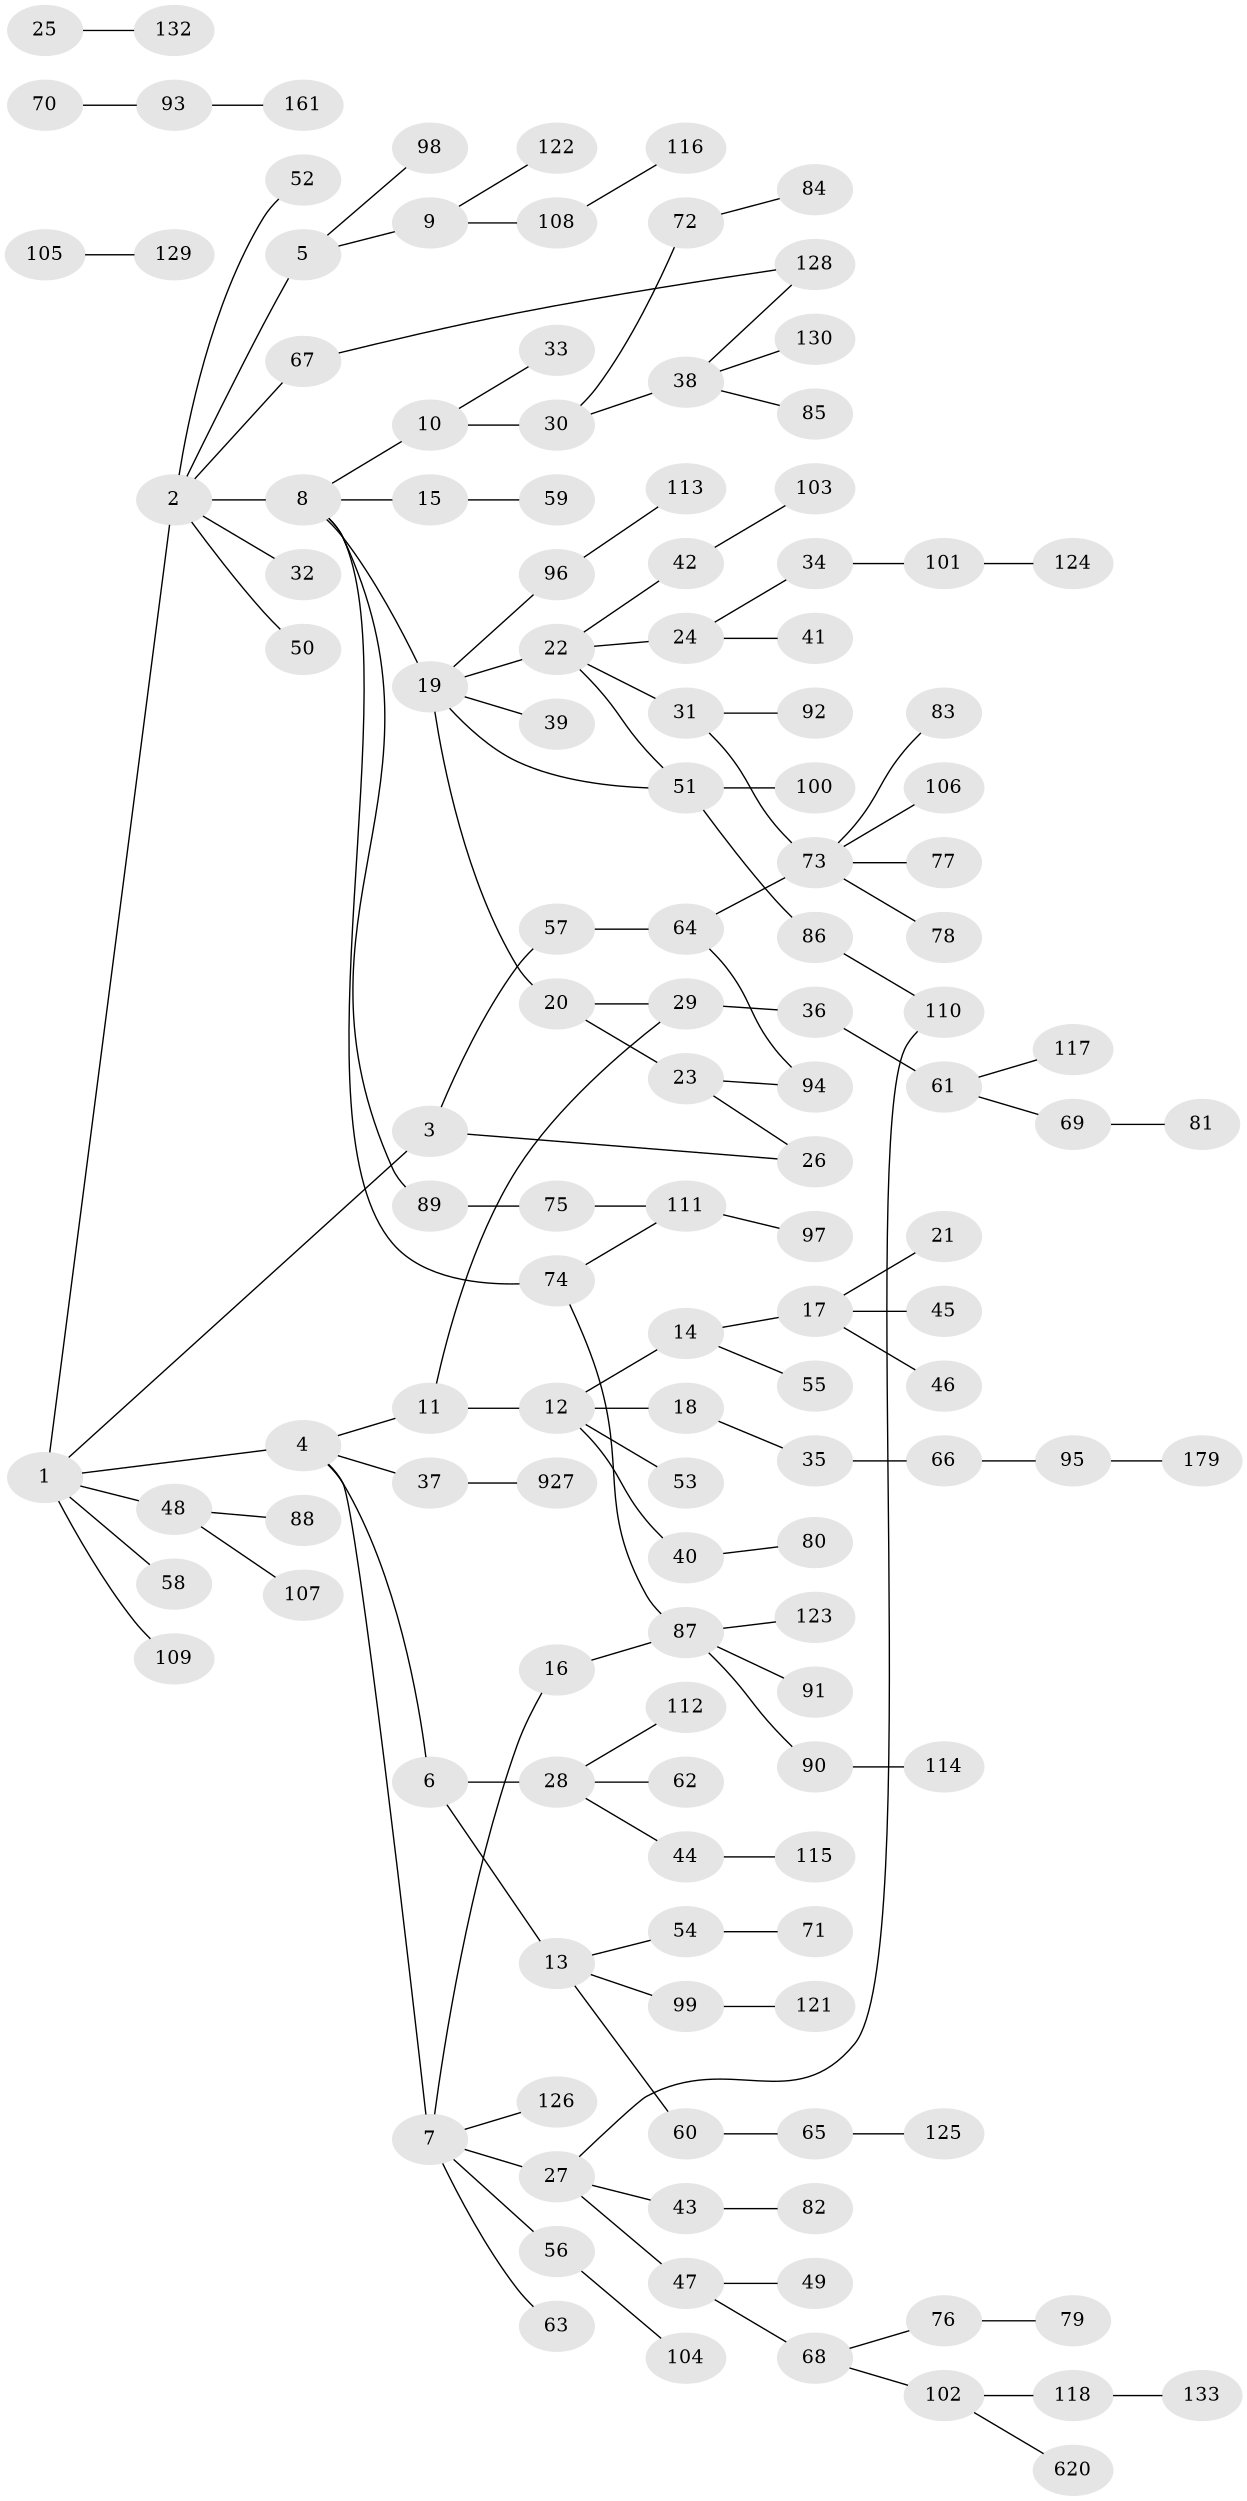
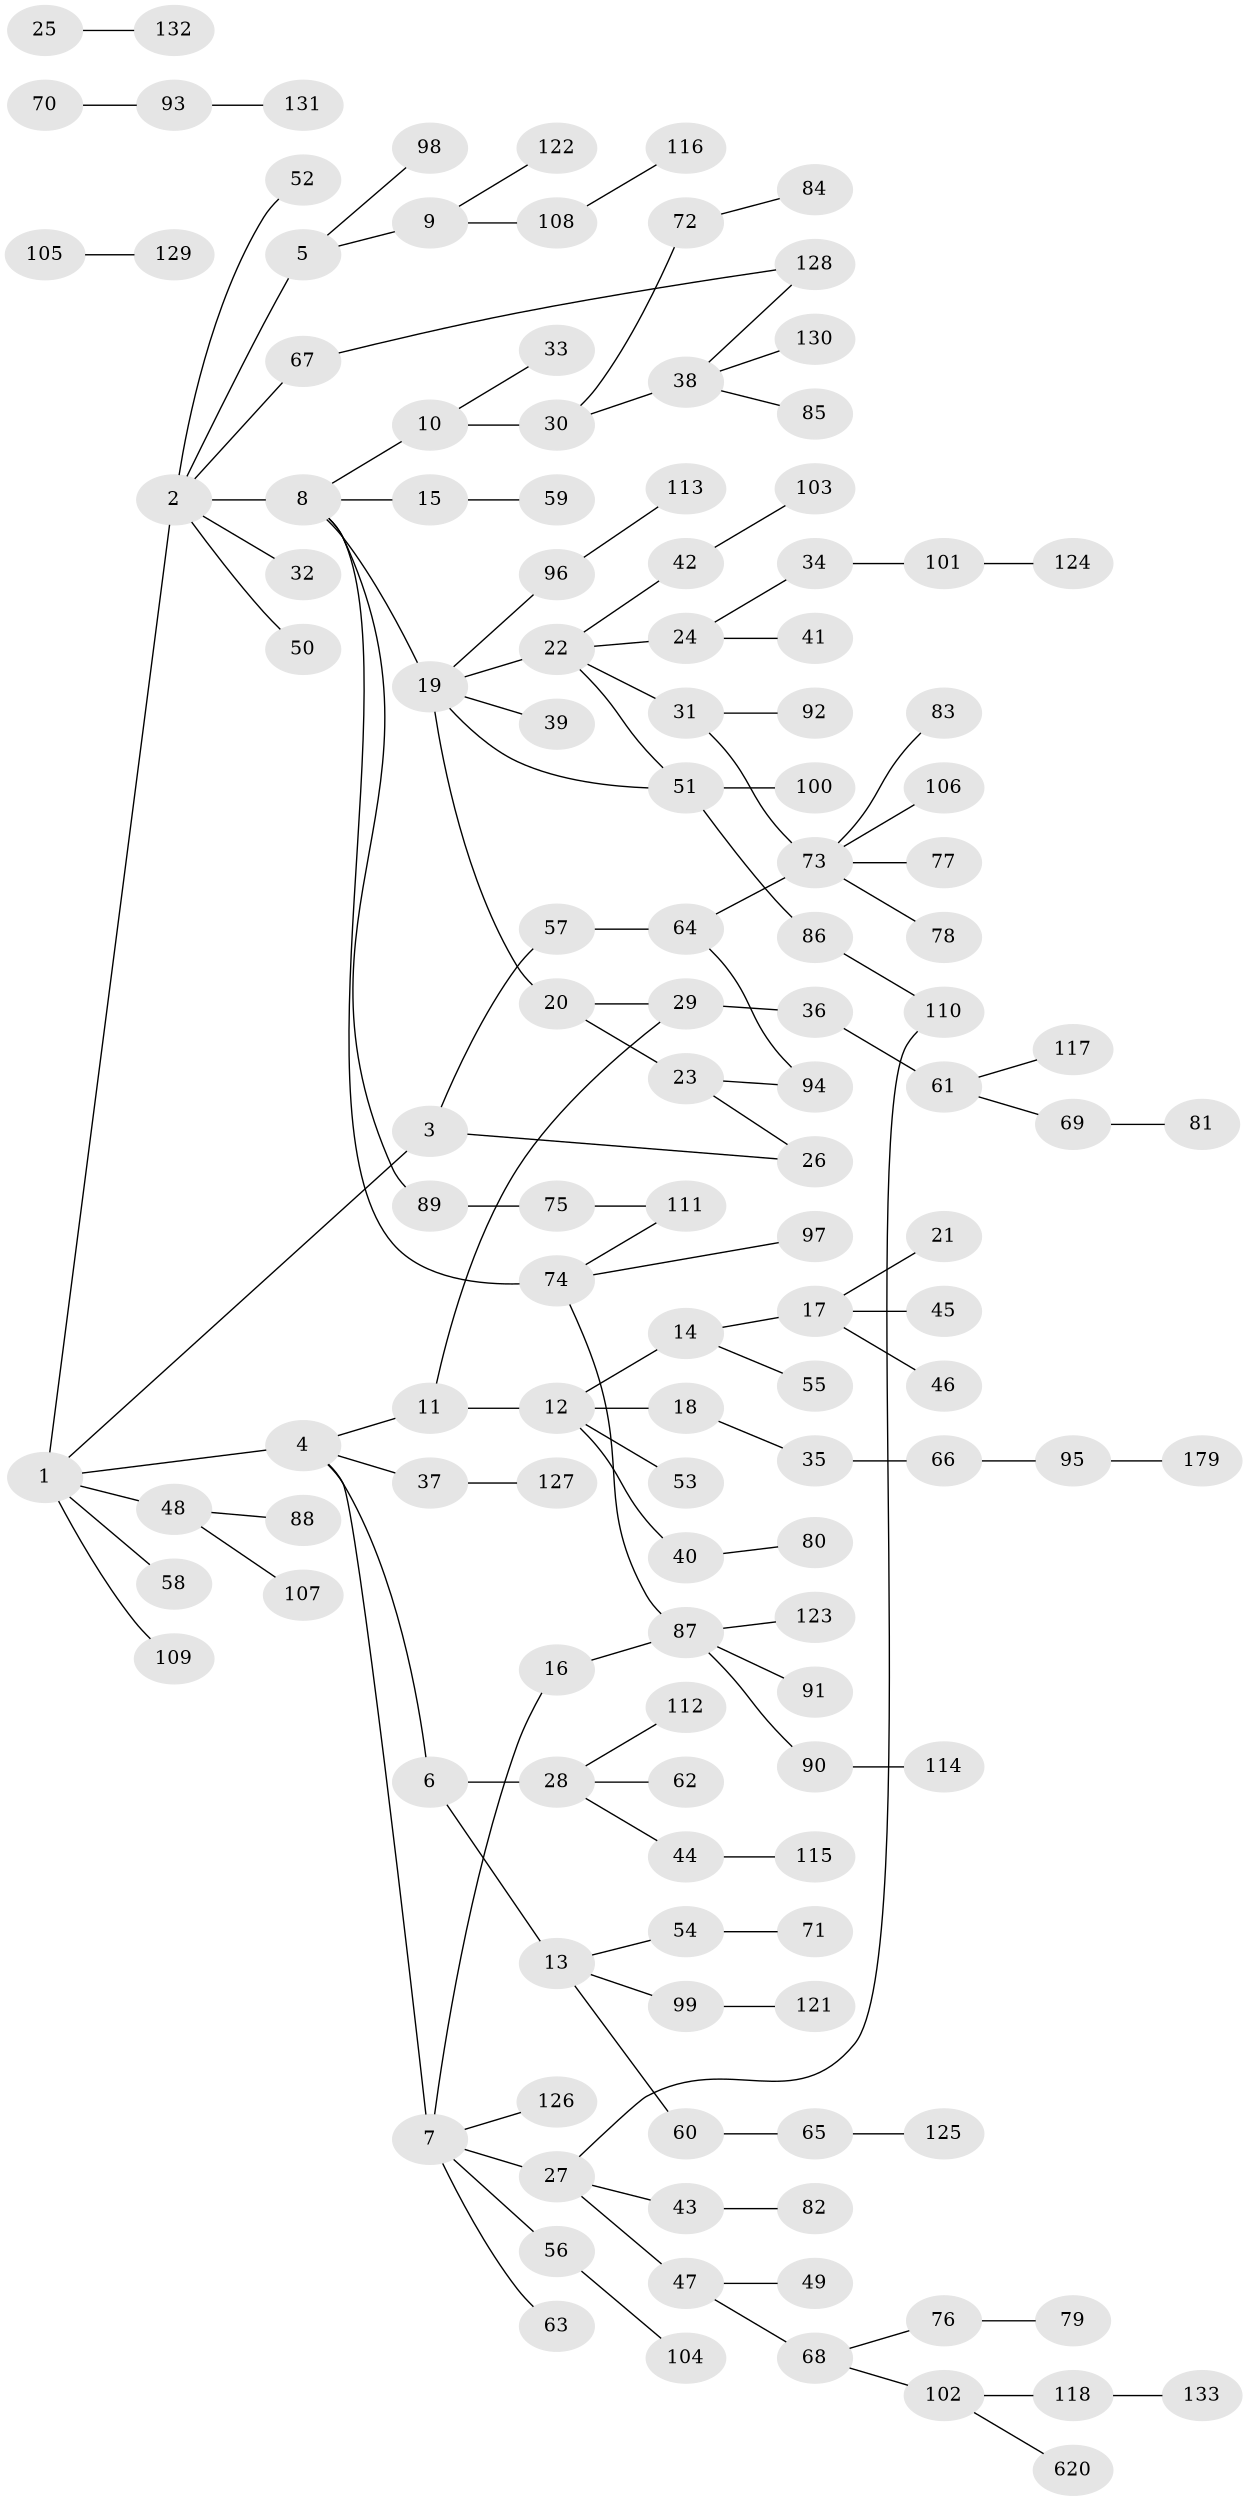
(303, 105) -> (303, 105)
(751, 1222) -> (686, 1259)
(557, 1483) -> (557, 1483)
